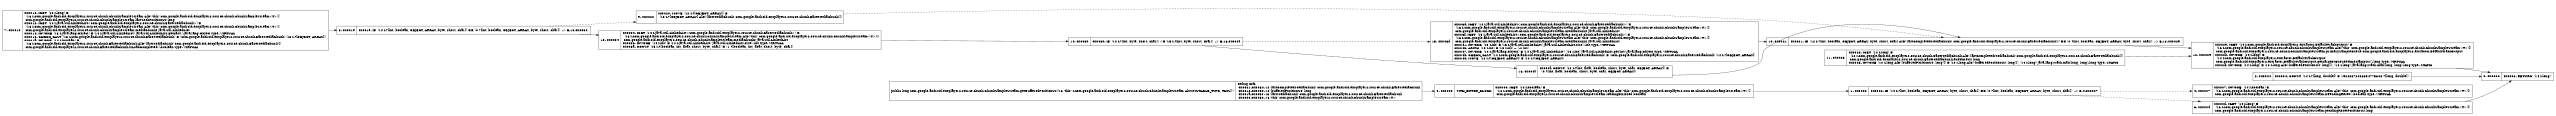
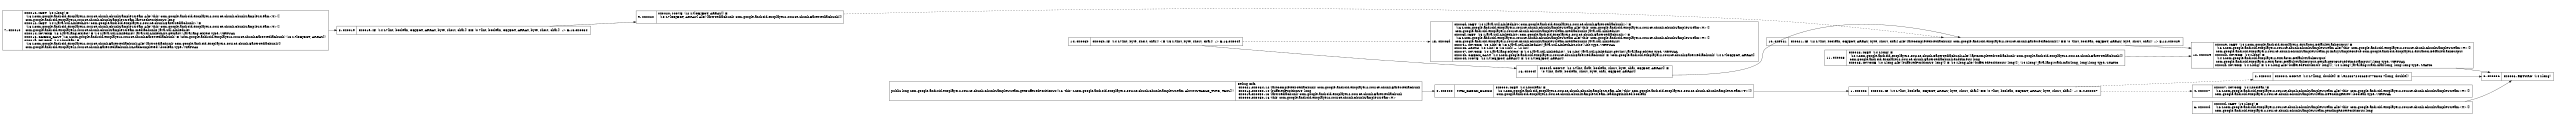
(592, 24) -> (592, 24)
(740, 40) -> none
(1761, 42) -> none
(1474, 91) -> (1474, 91)
(2131, 98) -> (2163, 83)
